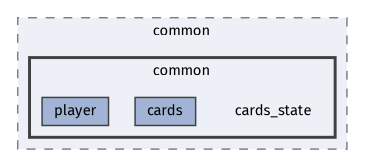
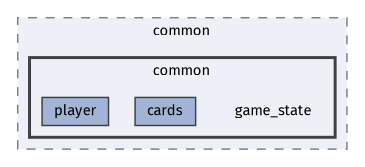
(273, 111) -> (273, 111)
